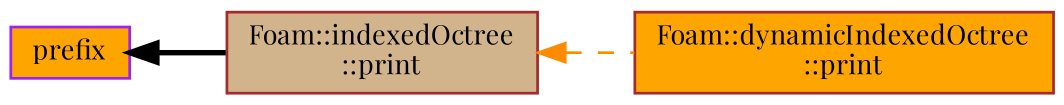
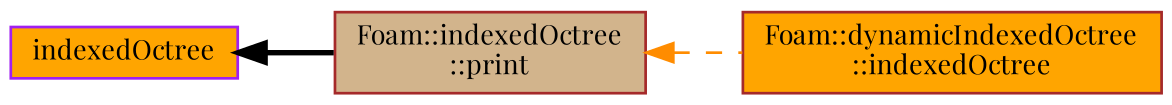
(70, 53) -> (124, 53)
(844, 53) -> (952, 53)
